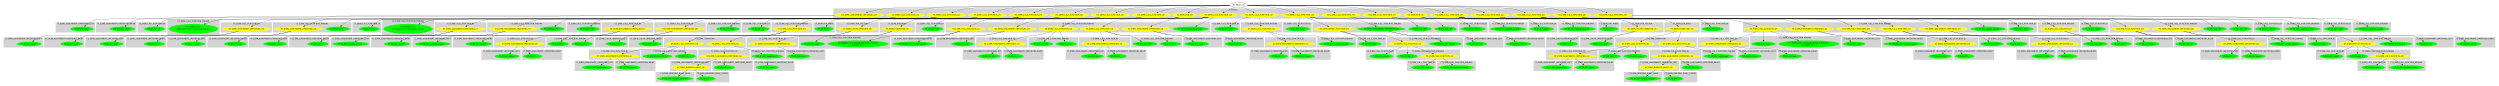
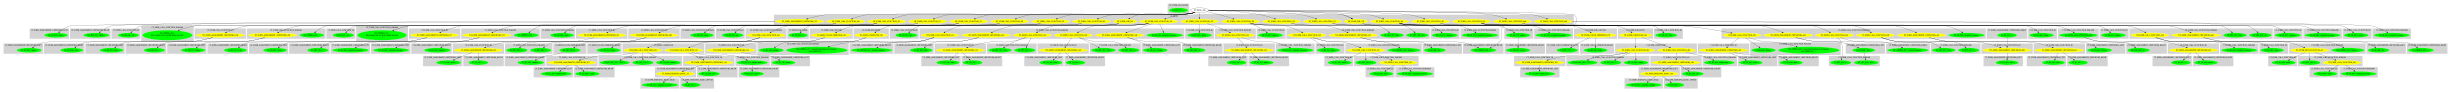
(1386, 6) -> (1458, 12)
(767, 19) -> (725, 25)
(1515, 19) -> (1276, 14)
(1334, 29) -> (1307, 35)
(1381, 29) -> (1353, 35)
(2058, 29) -> (2078, 35)
(510, 35) -> (552, 55)
(1997, 35) -> (1865, 55)
(1957, 49) -> (2007, 42)
(1579, 62) -> (1518, 42)
none -> (668, 63)
none -> (1583, 63)
